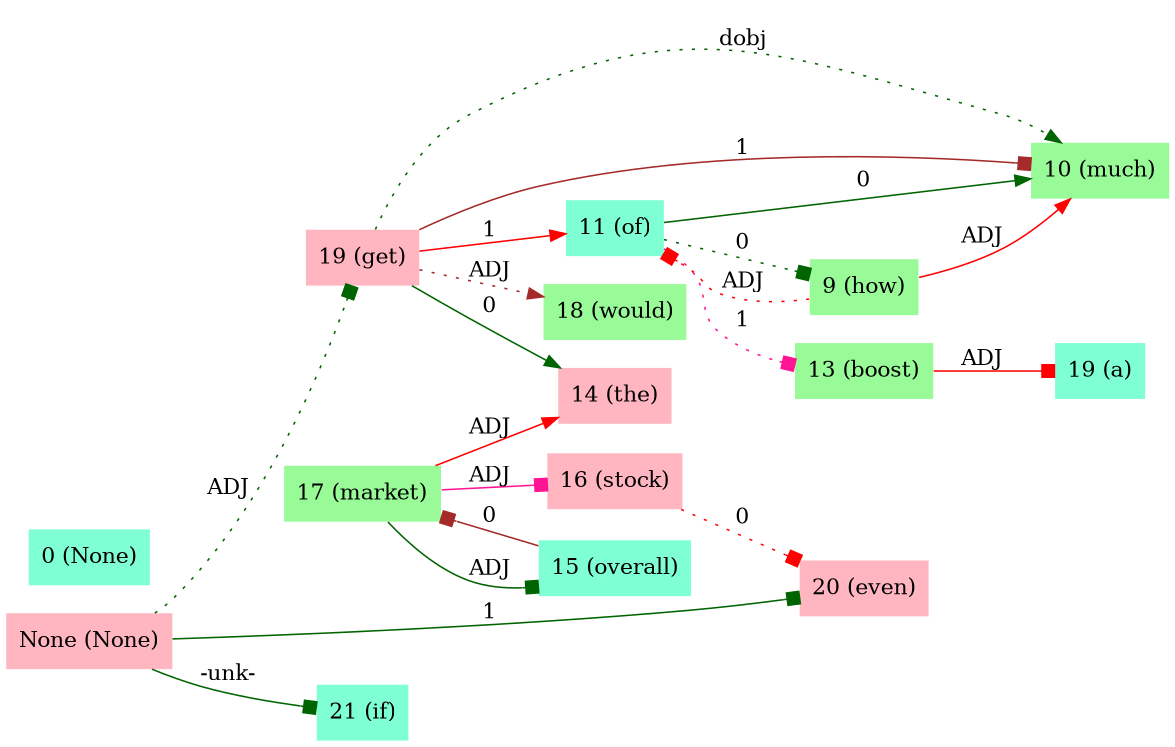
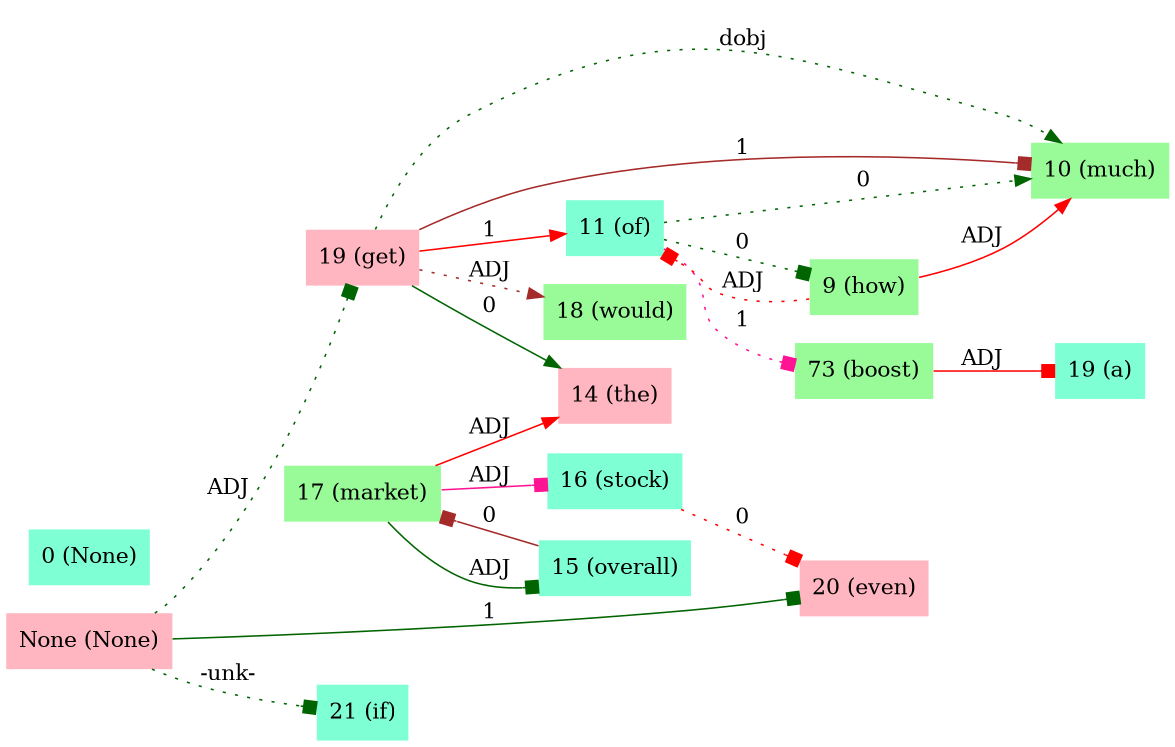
(839, 202) -> (839, 202)
(864, 371) -> (864, 371)
(615, 481) -> (615, 481)
(225, 693) -> (225, 693)
